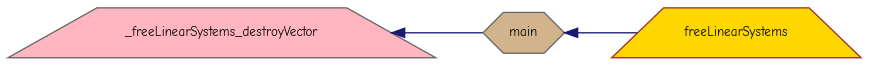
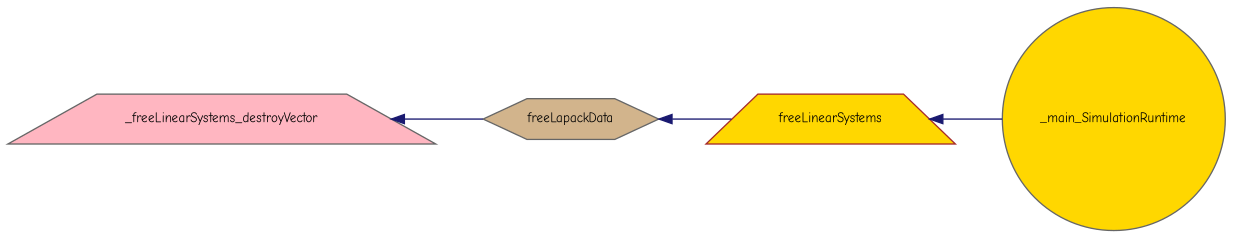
(524, 33) -> (571, 119)
none -> (1114, 119)
